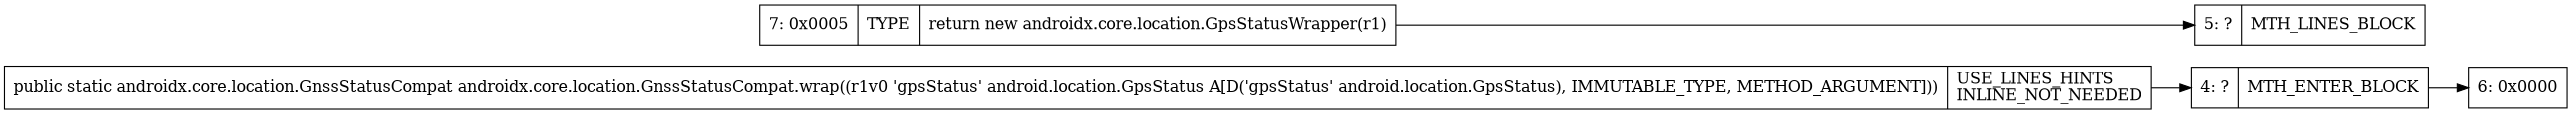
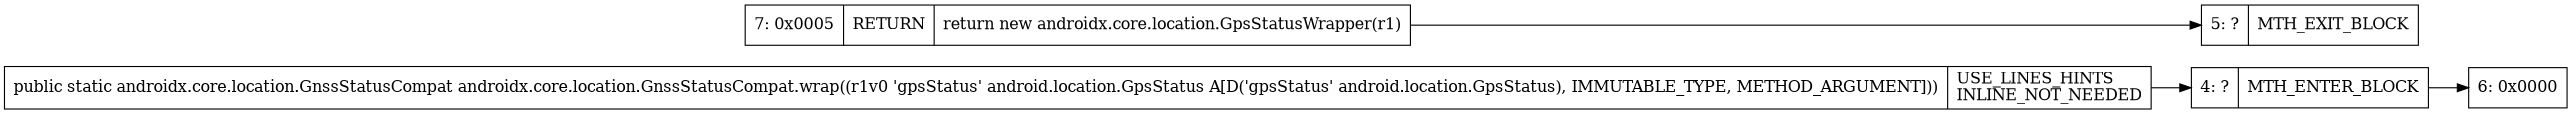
(889, 25) -> (889, 25)
(2333, 25) -> (2333, 25)
